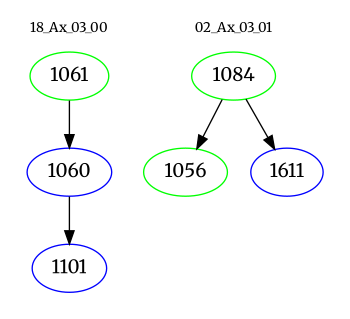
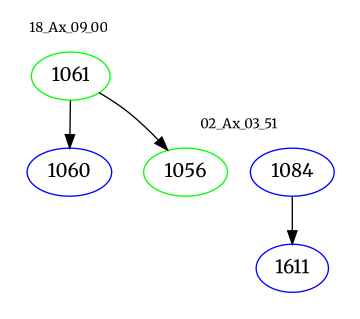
(69, 29) -> (69, 29)
(234, 29) -> (239, 125)
(234, 76) -> (292, 172)
(213, 118) -> (142, 124)
(69, 268) -> none
